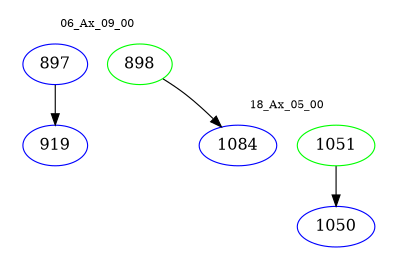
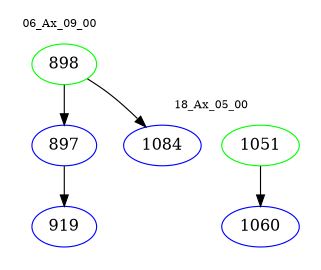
none -> (64, 99)
(336, 227) -> (261, 227)
